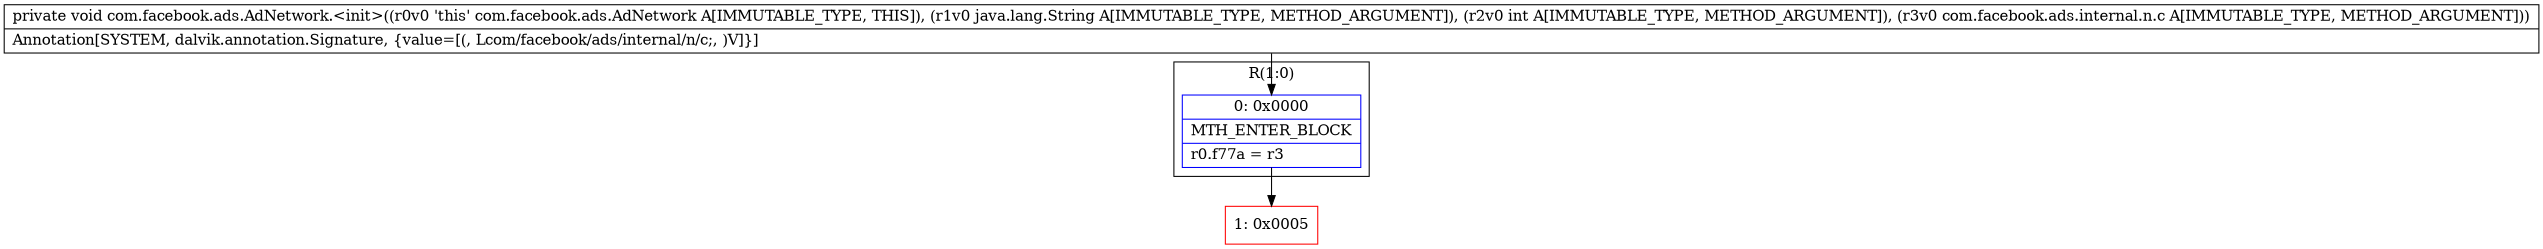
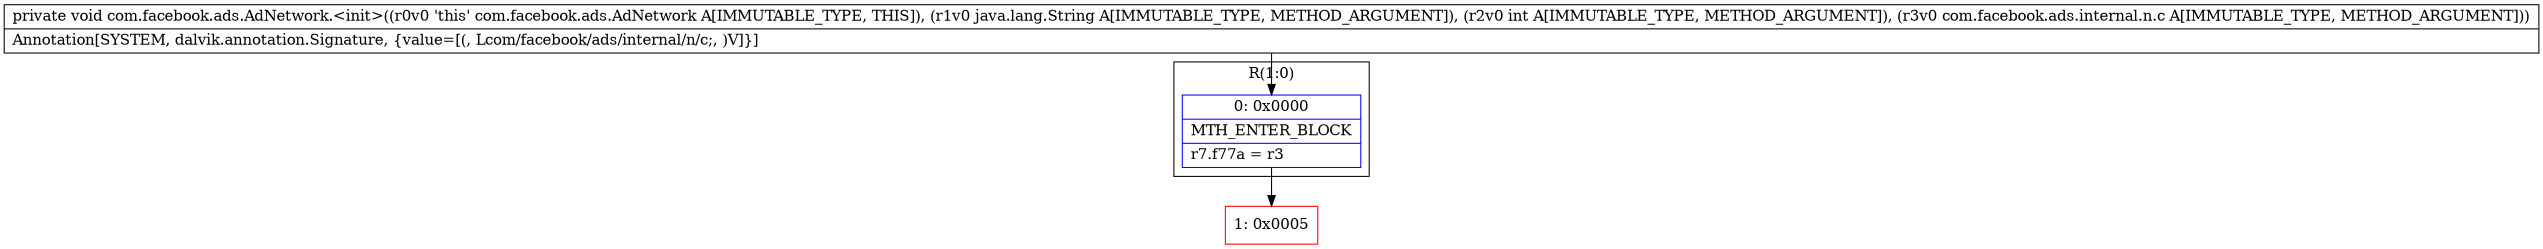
(1237, 155) -> (1237, 155)
